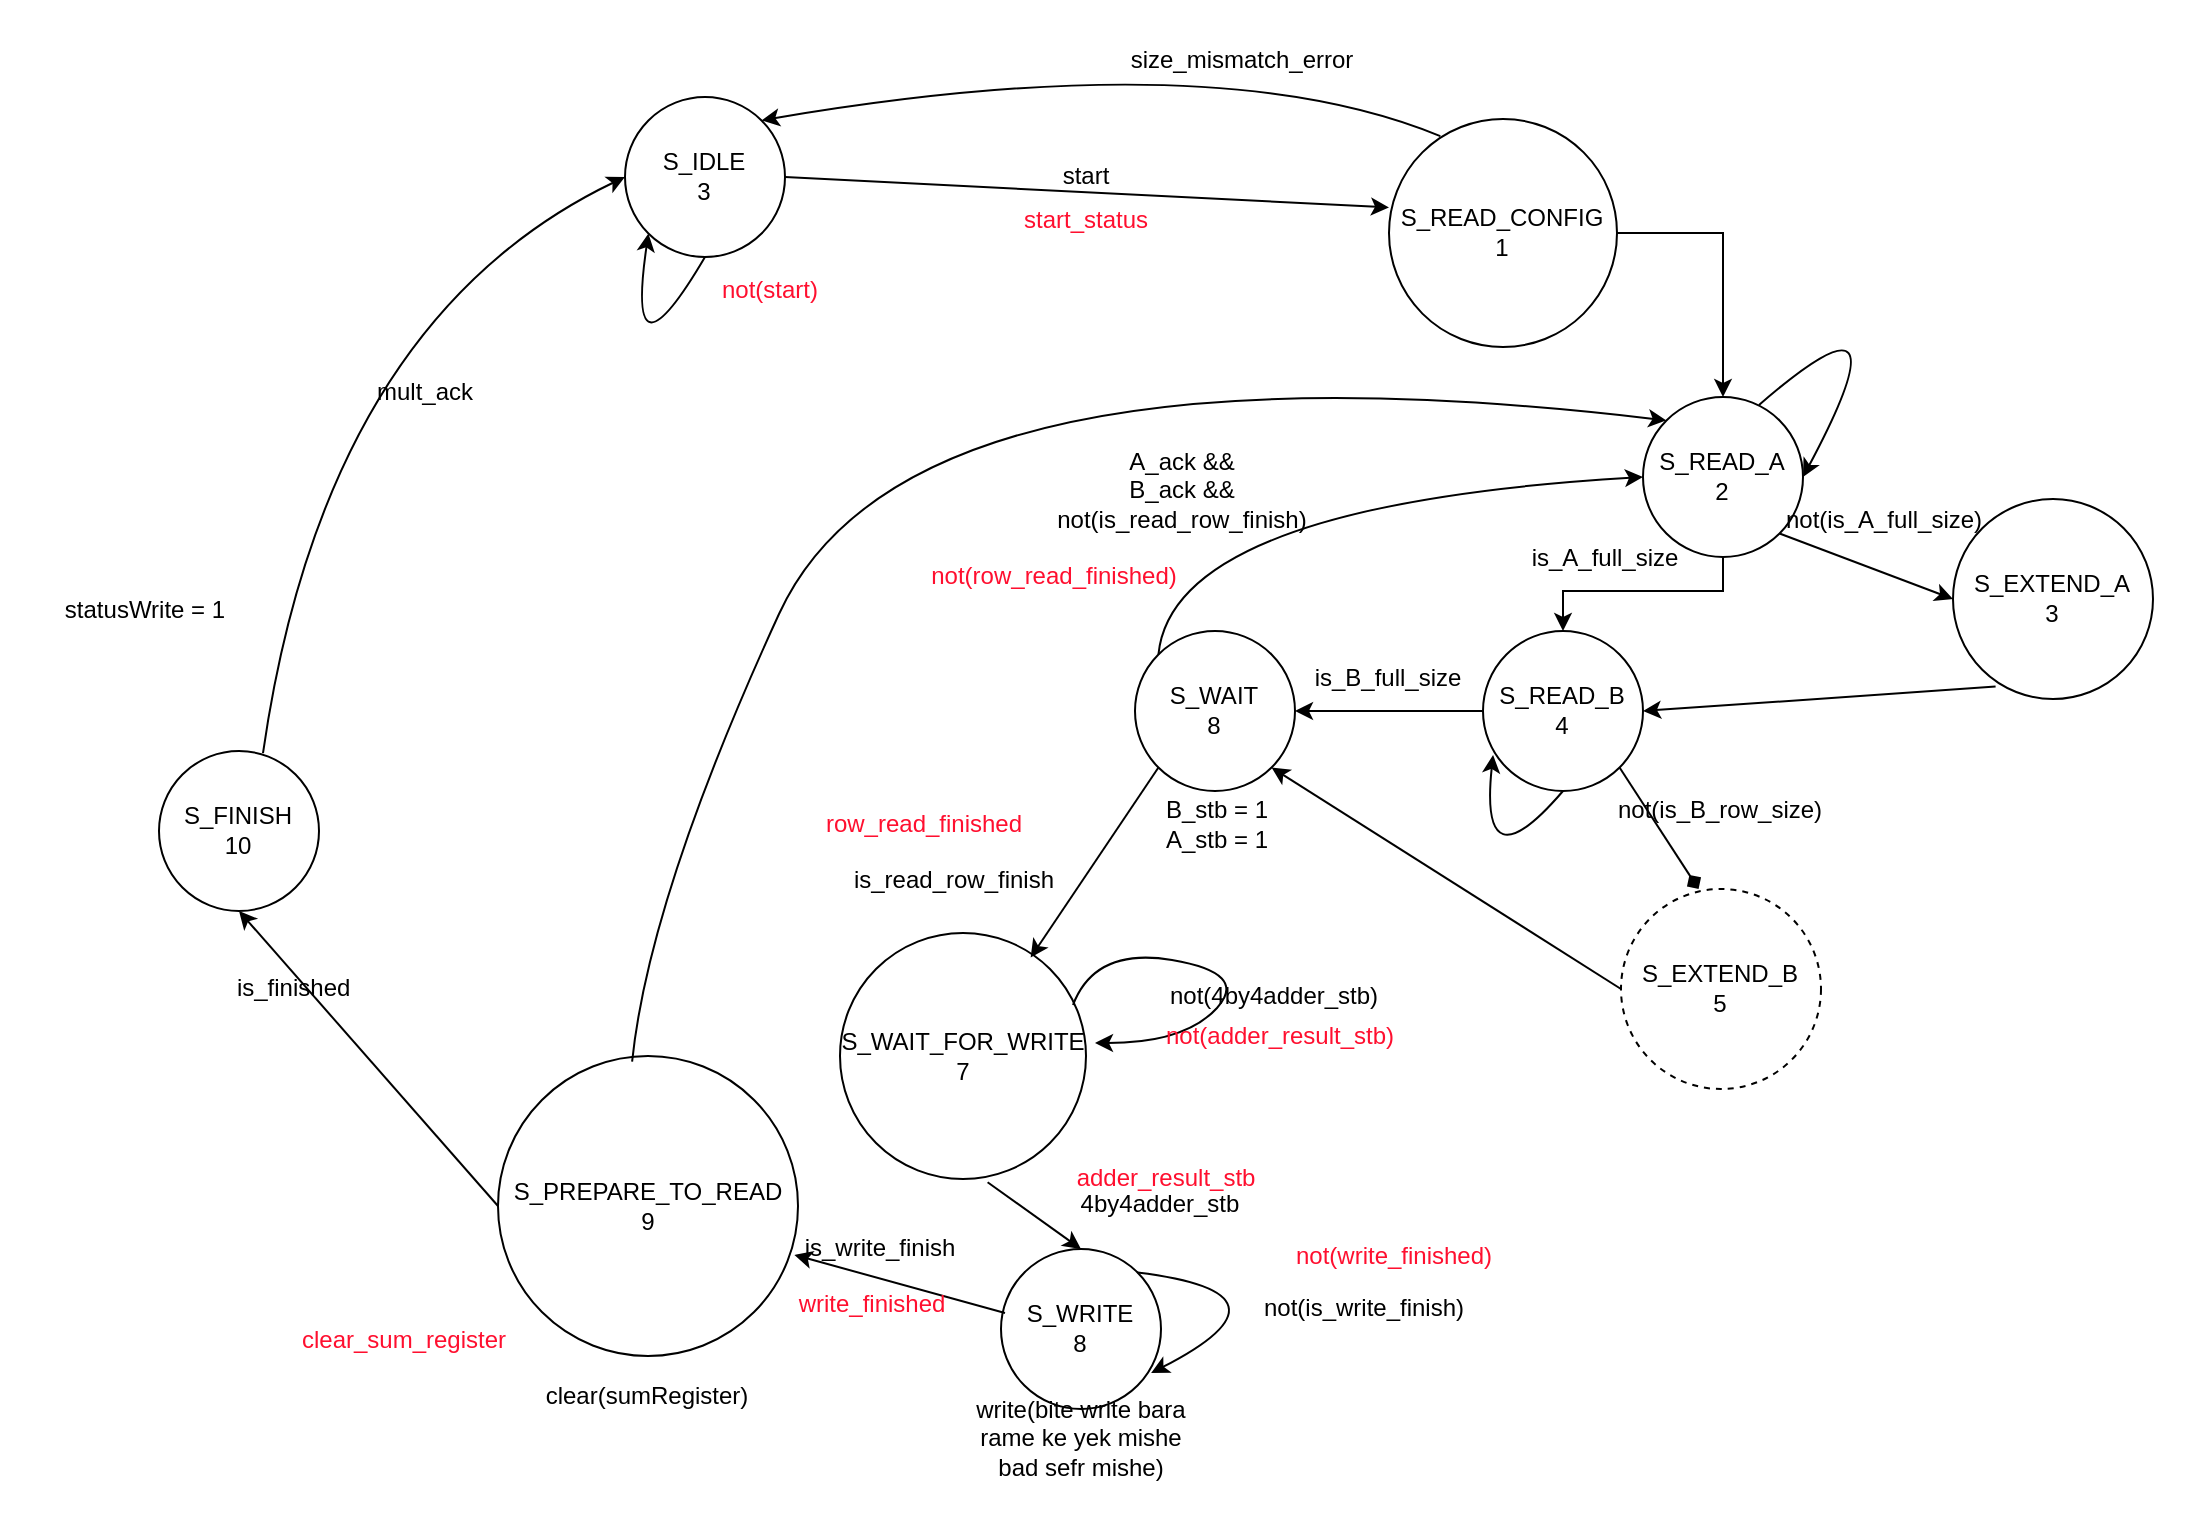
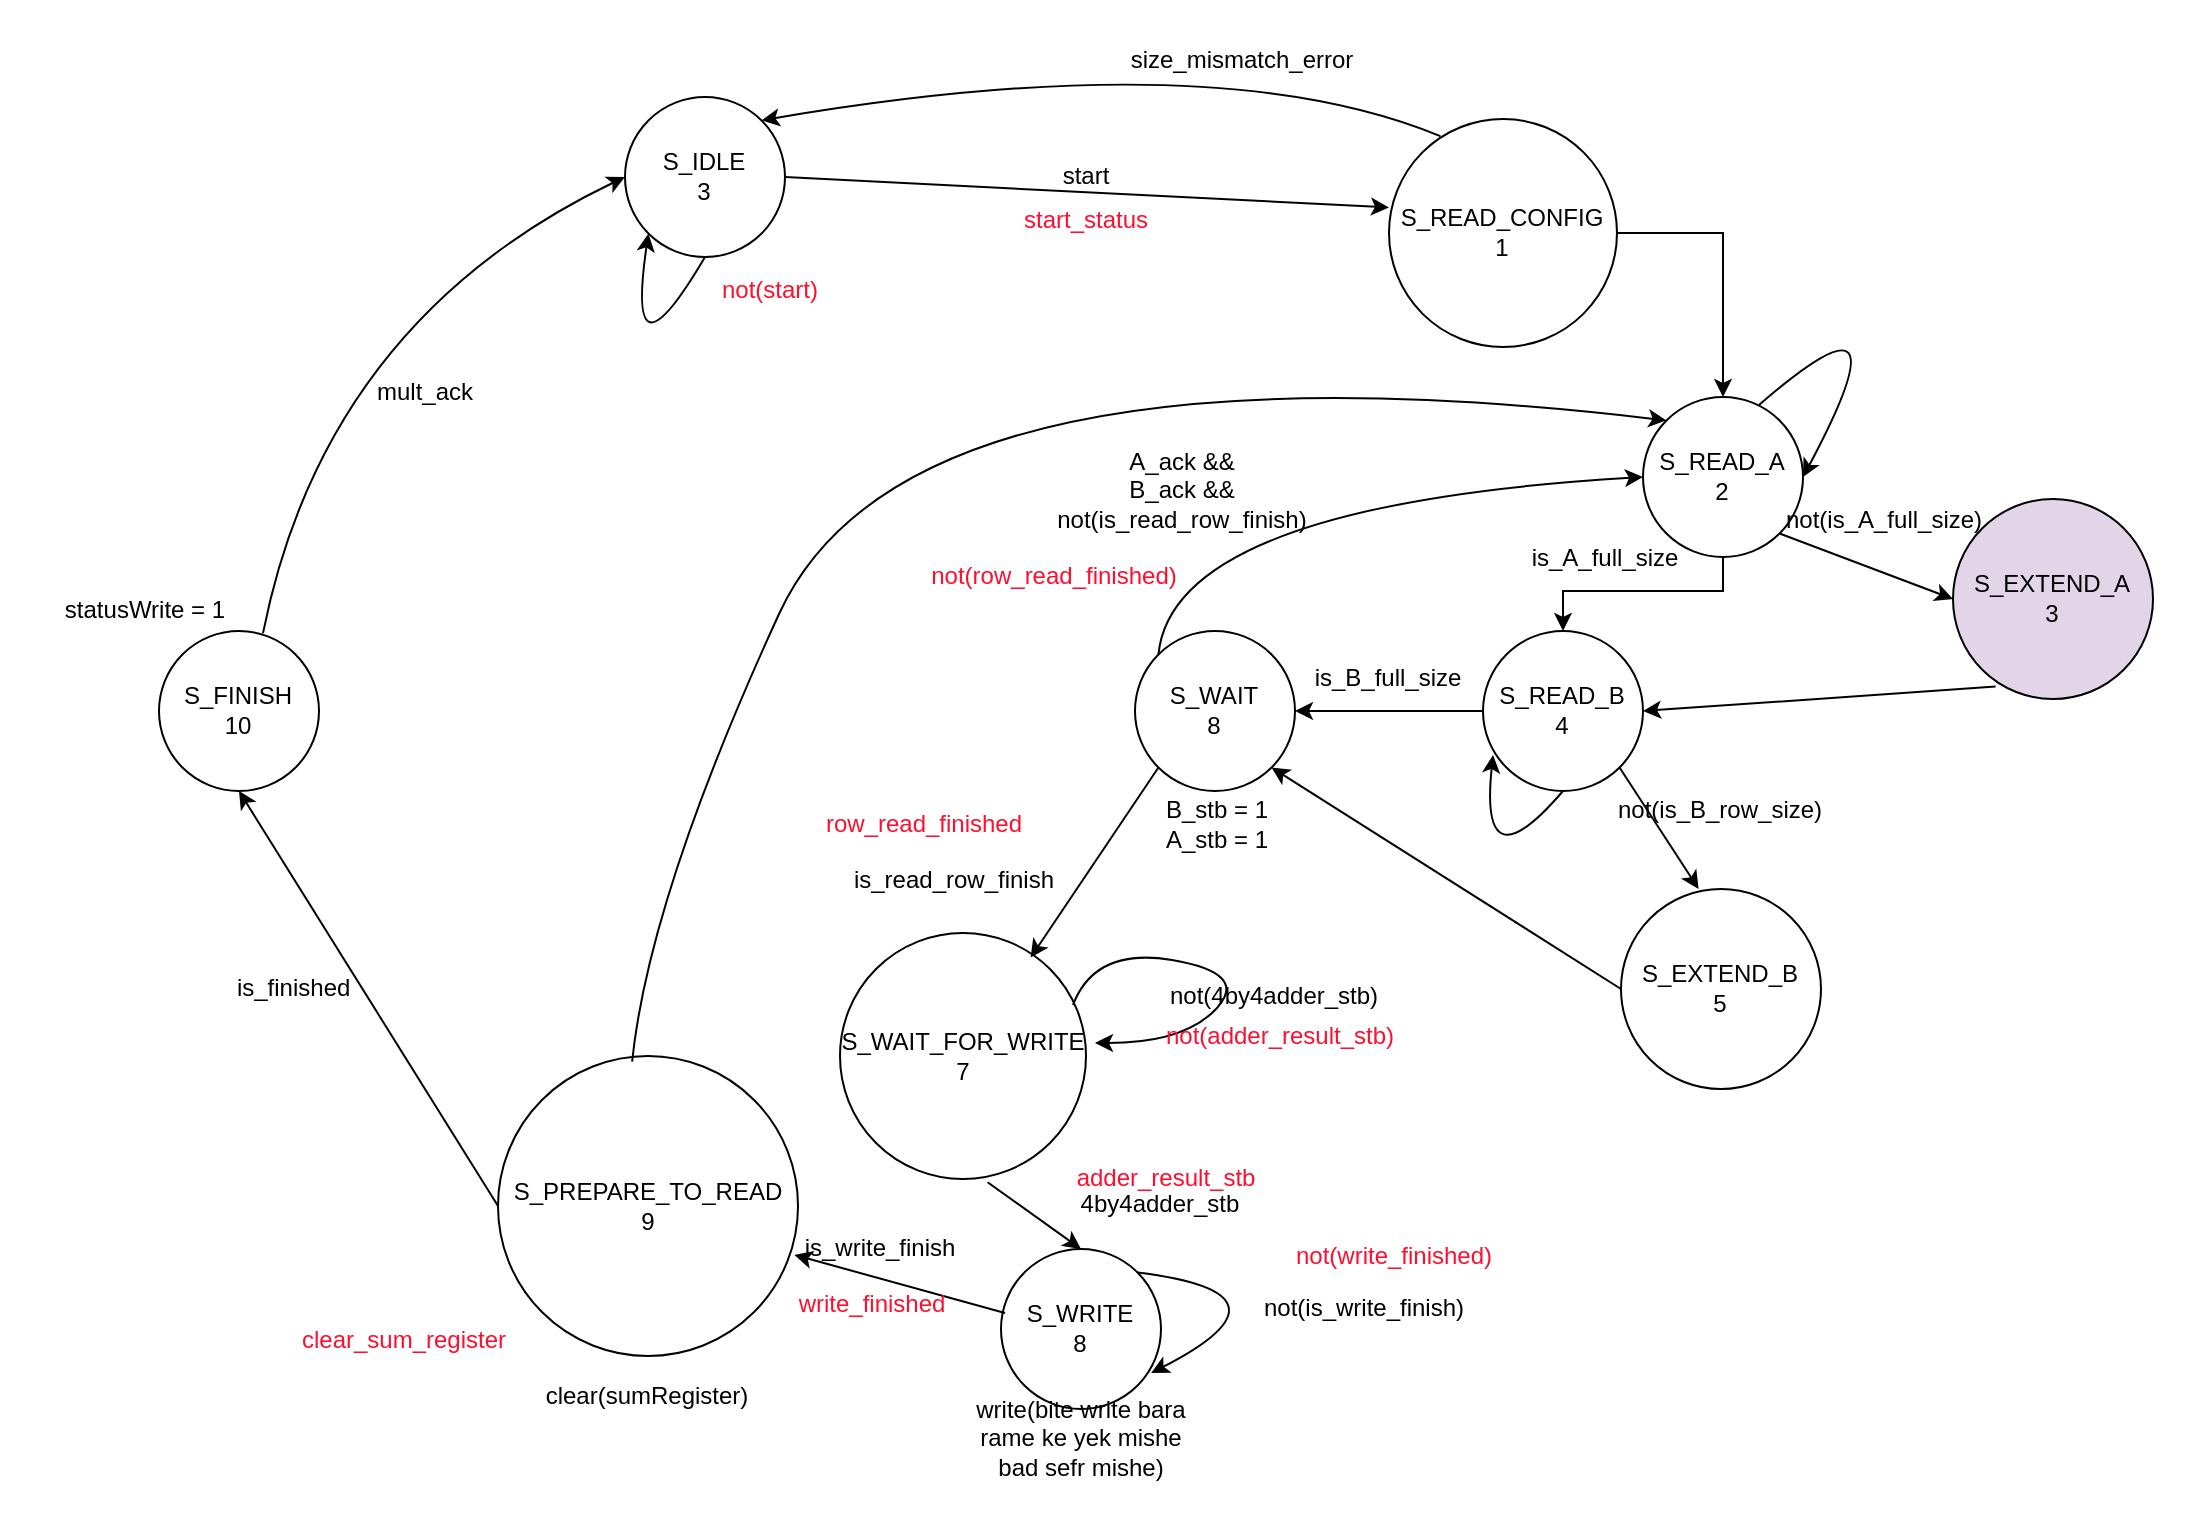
(2053, 599) -> (2053, 599)
(239, 831) -> (239, 711)
(1689, 874) -> (1690, 876)
(1721, 989) -> (1721, 989)
